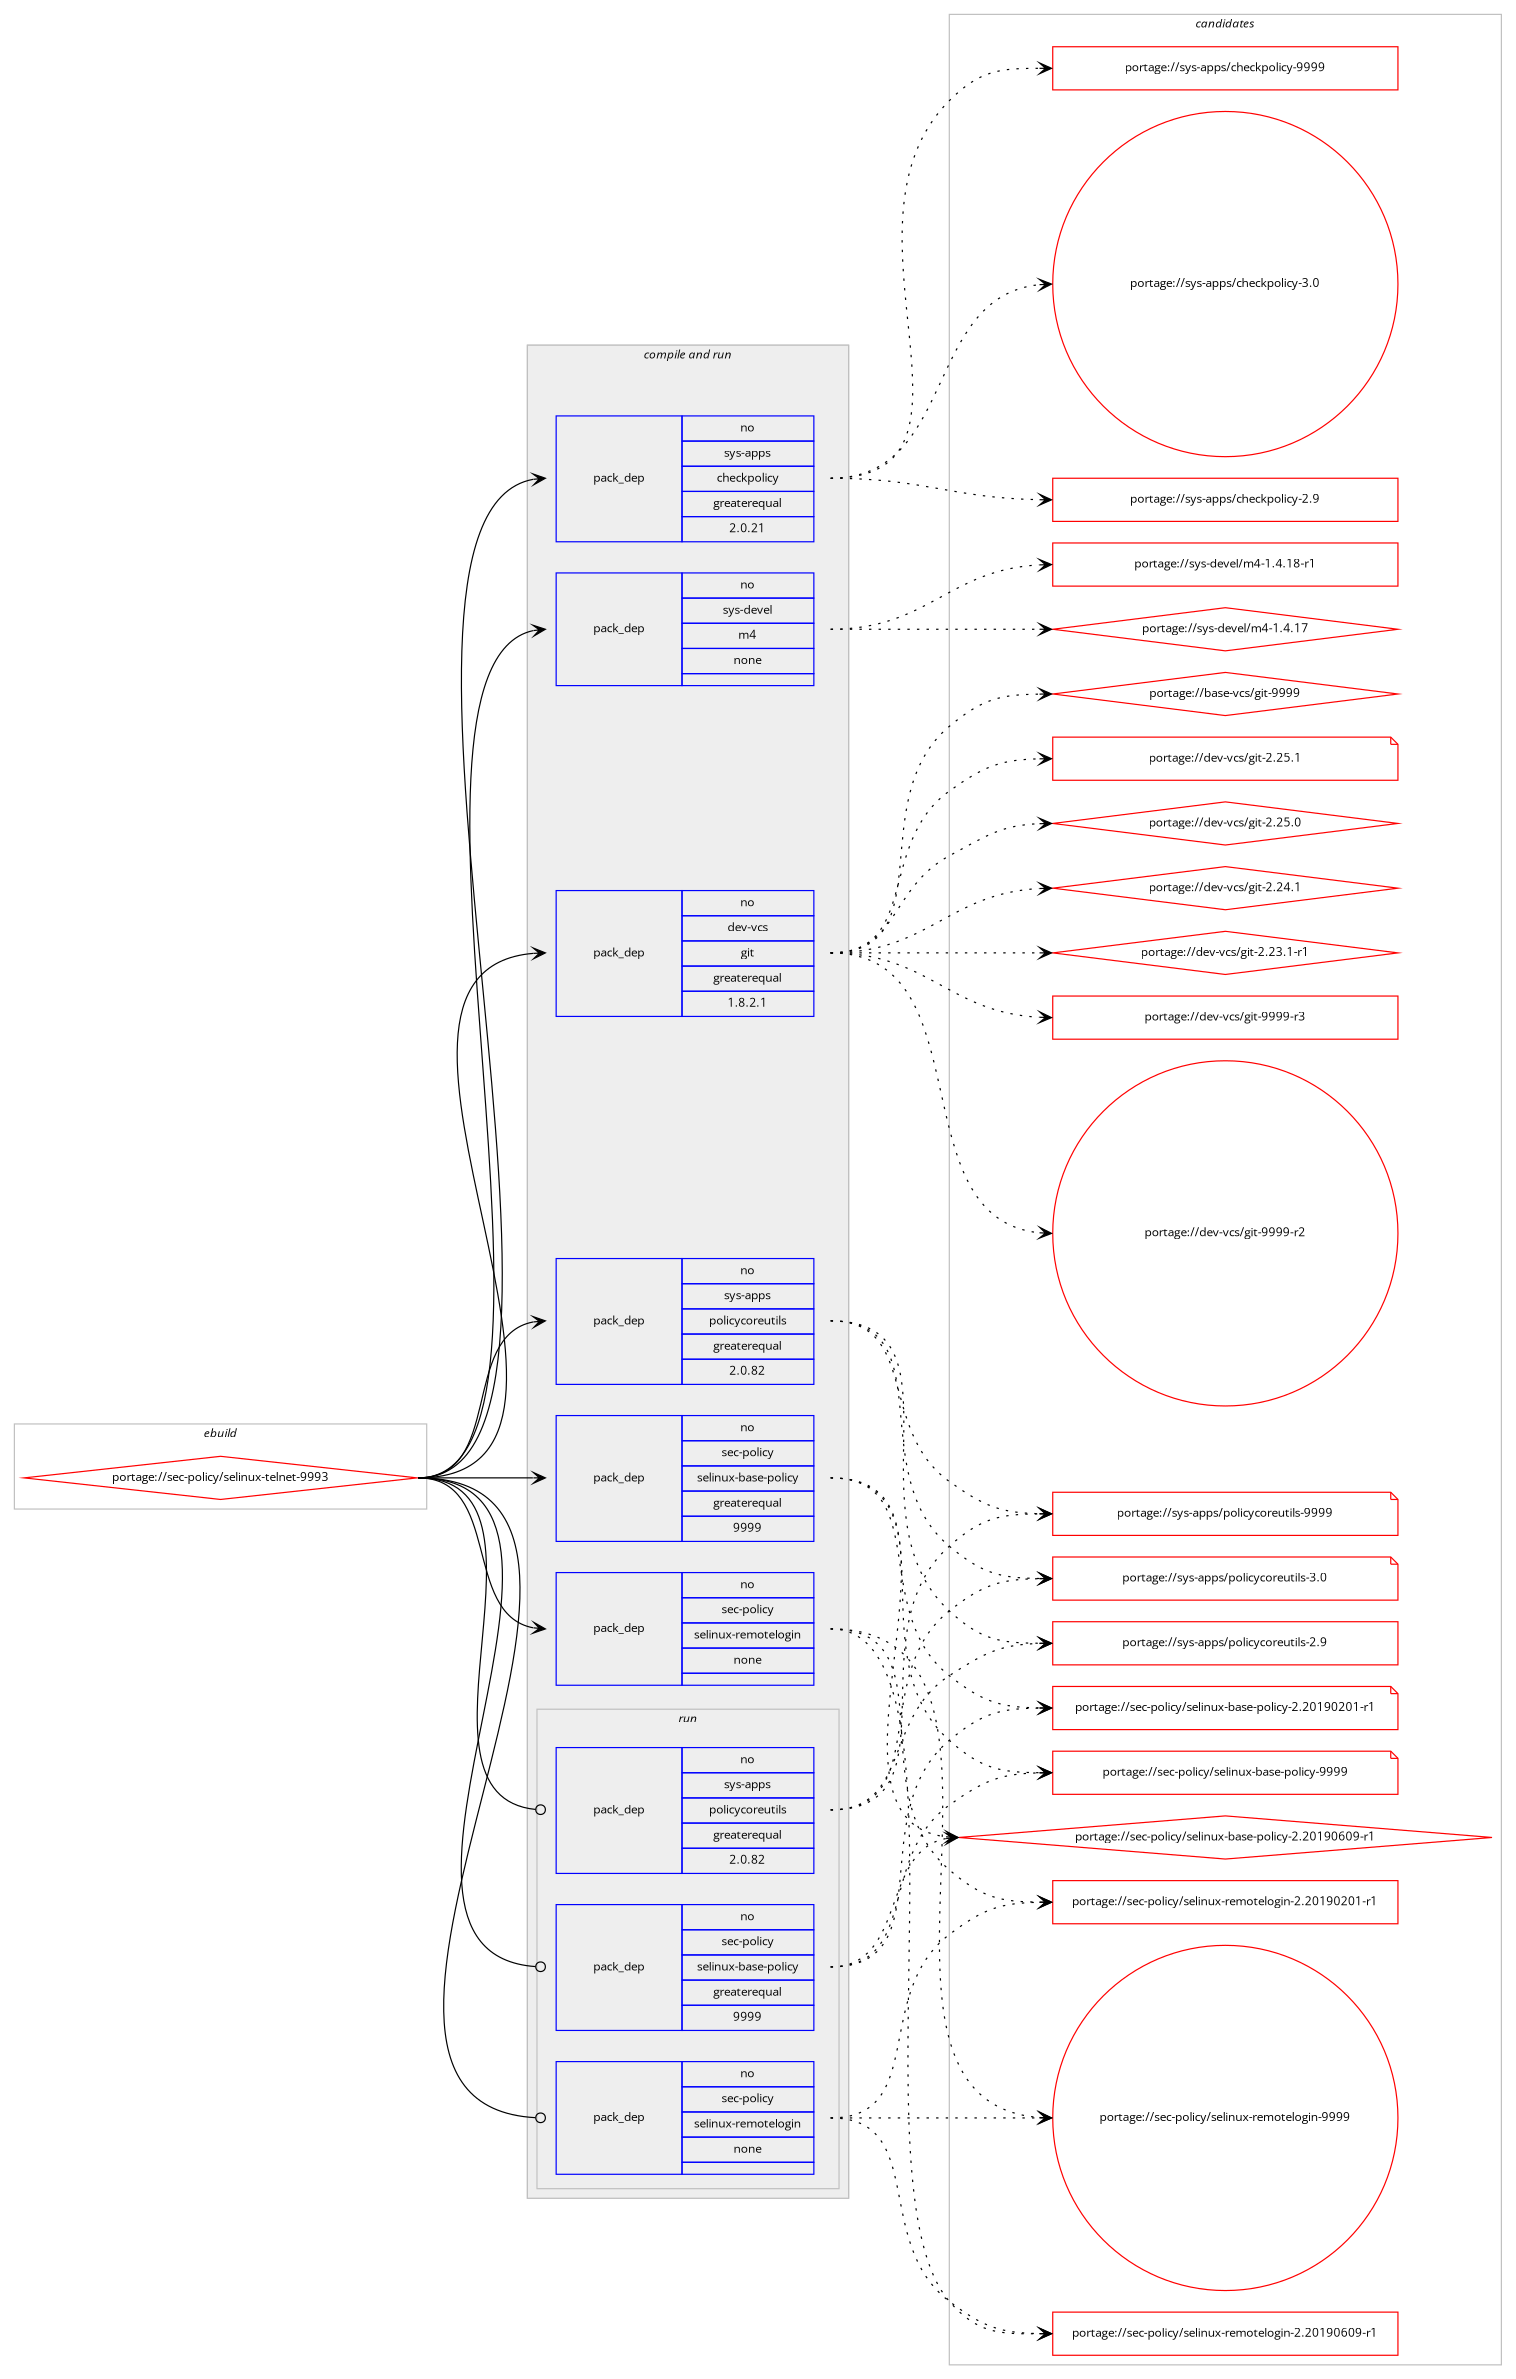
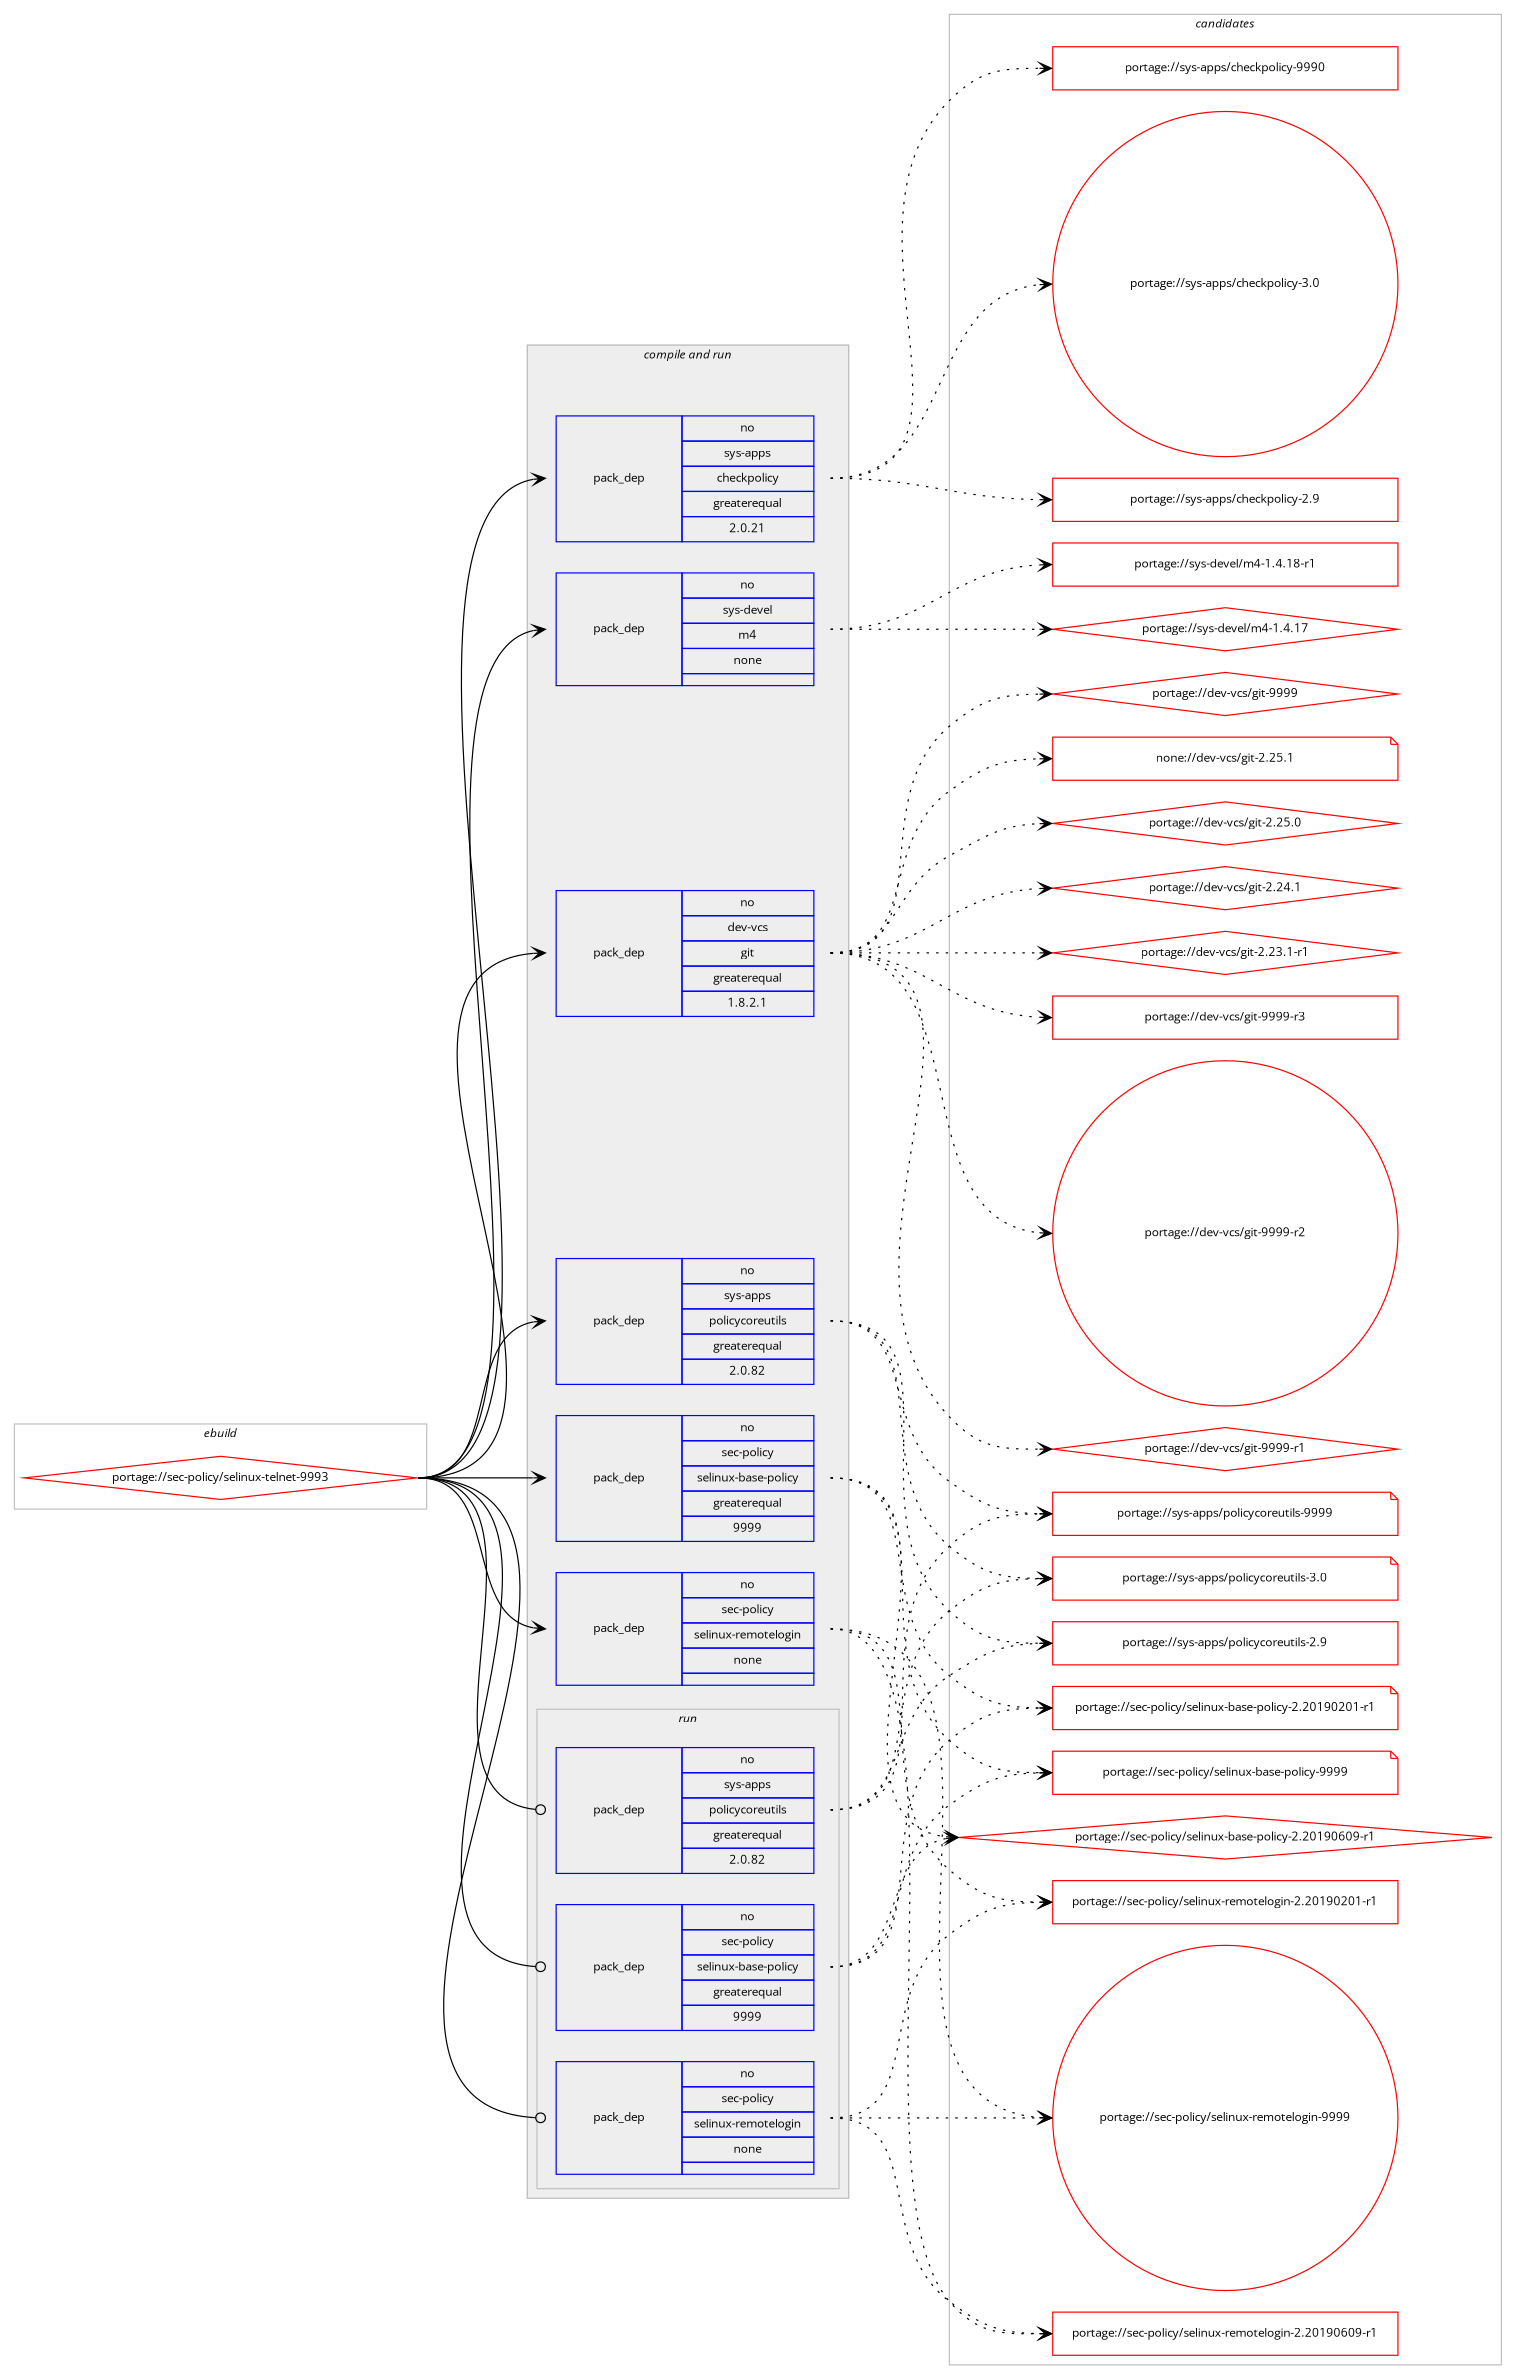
(1225, 68) -> (1225, 68)
(1225, 694) -> (1225, 694)
(1225, 759) -> (1225, 759)
none -> (1225, 1449)
